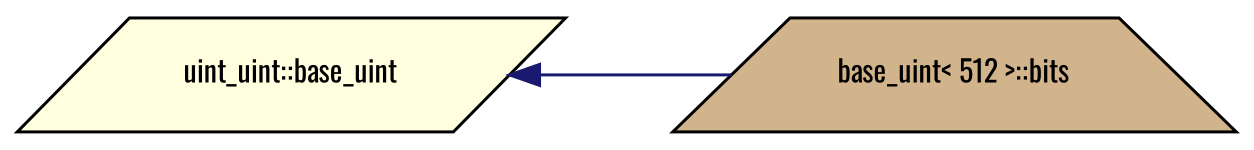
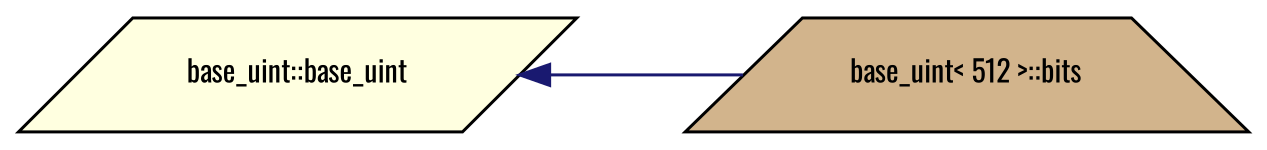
(291, 75) -> (298, 75)
